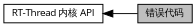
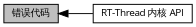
(125, 14) -> (81, 14)
